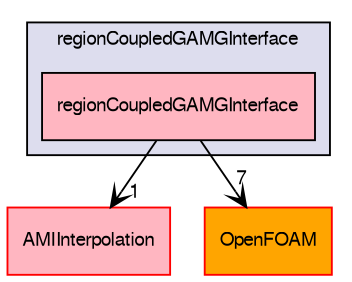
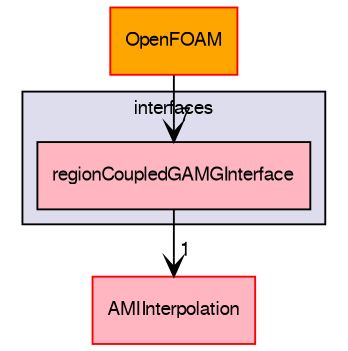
(179, 40) -> (174, 109)
(219, 168) -> (174, 103)
